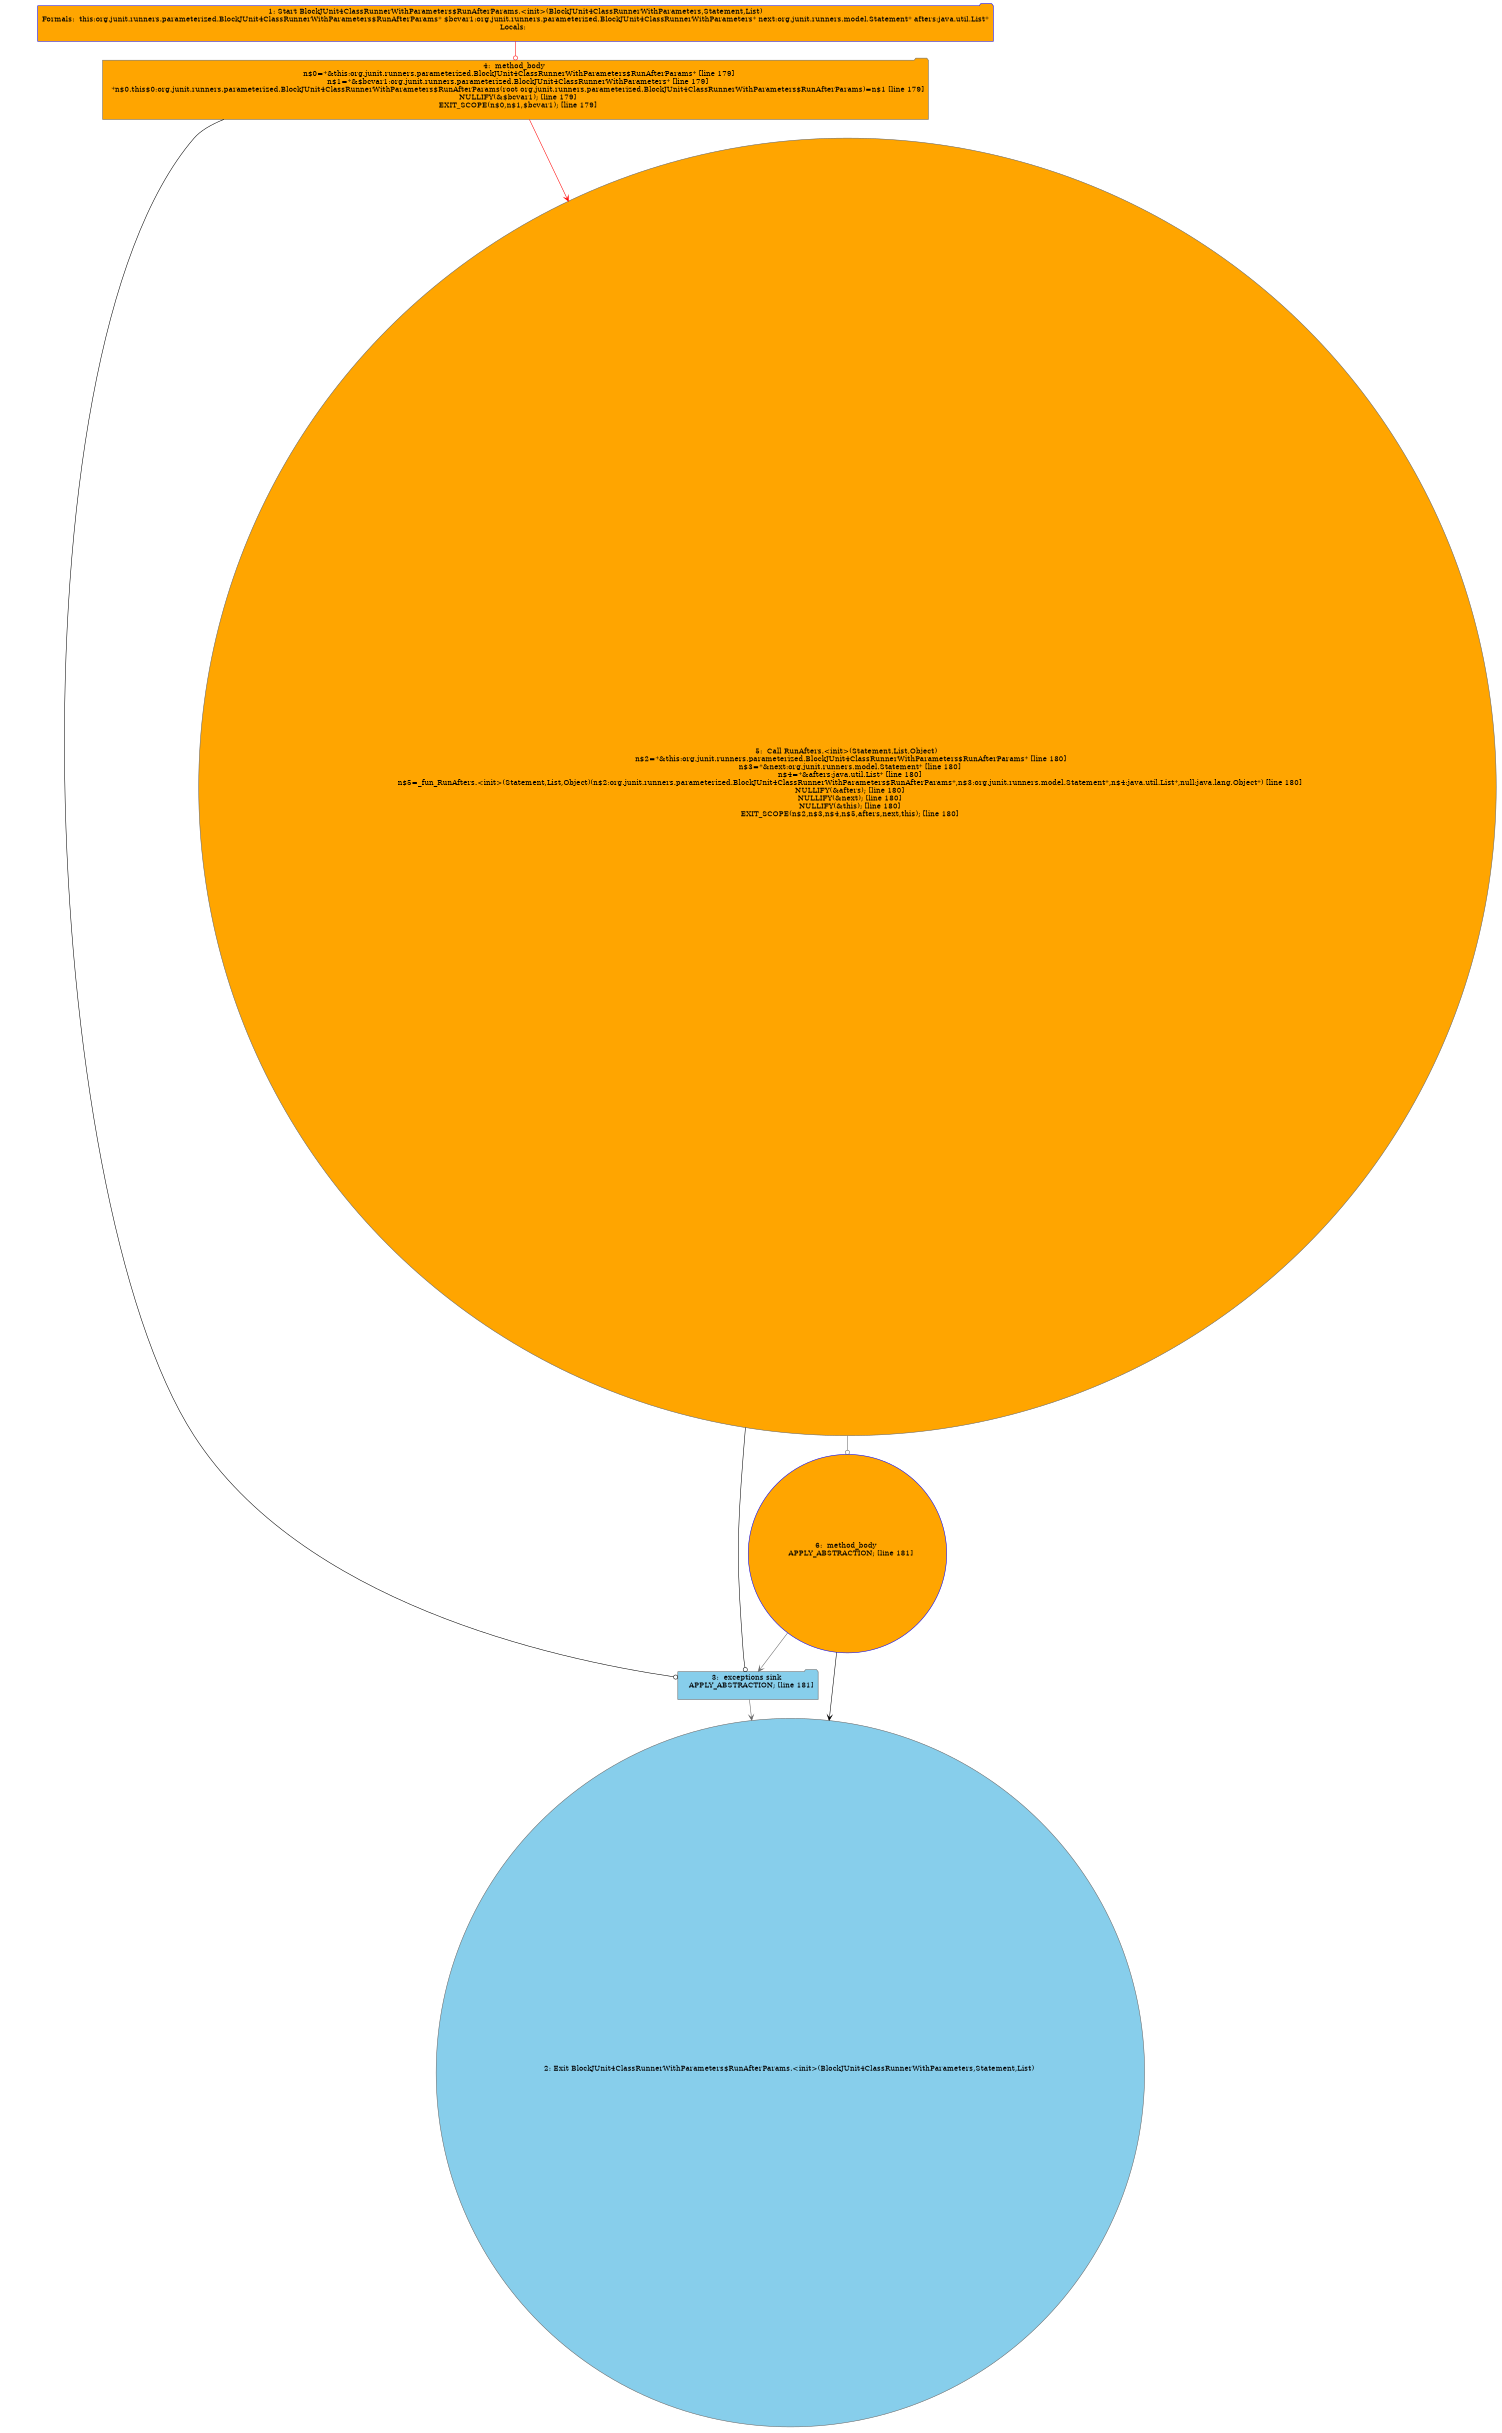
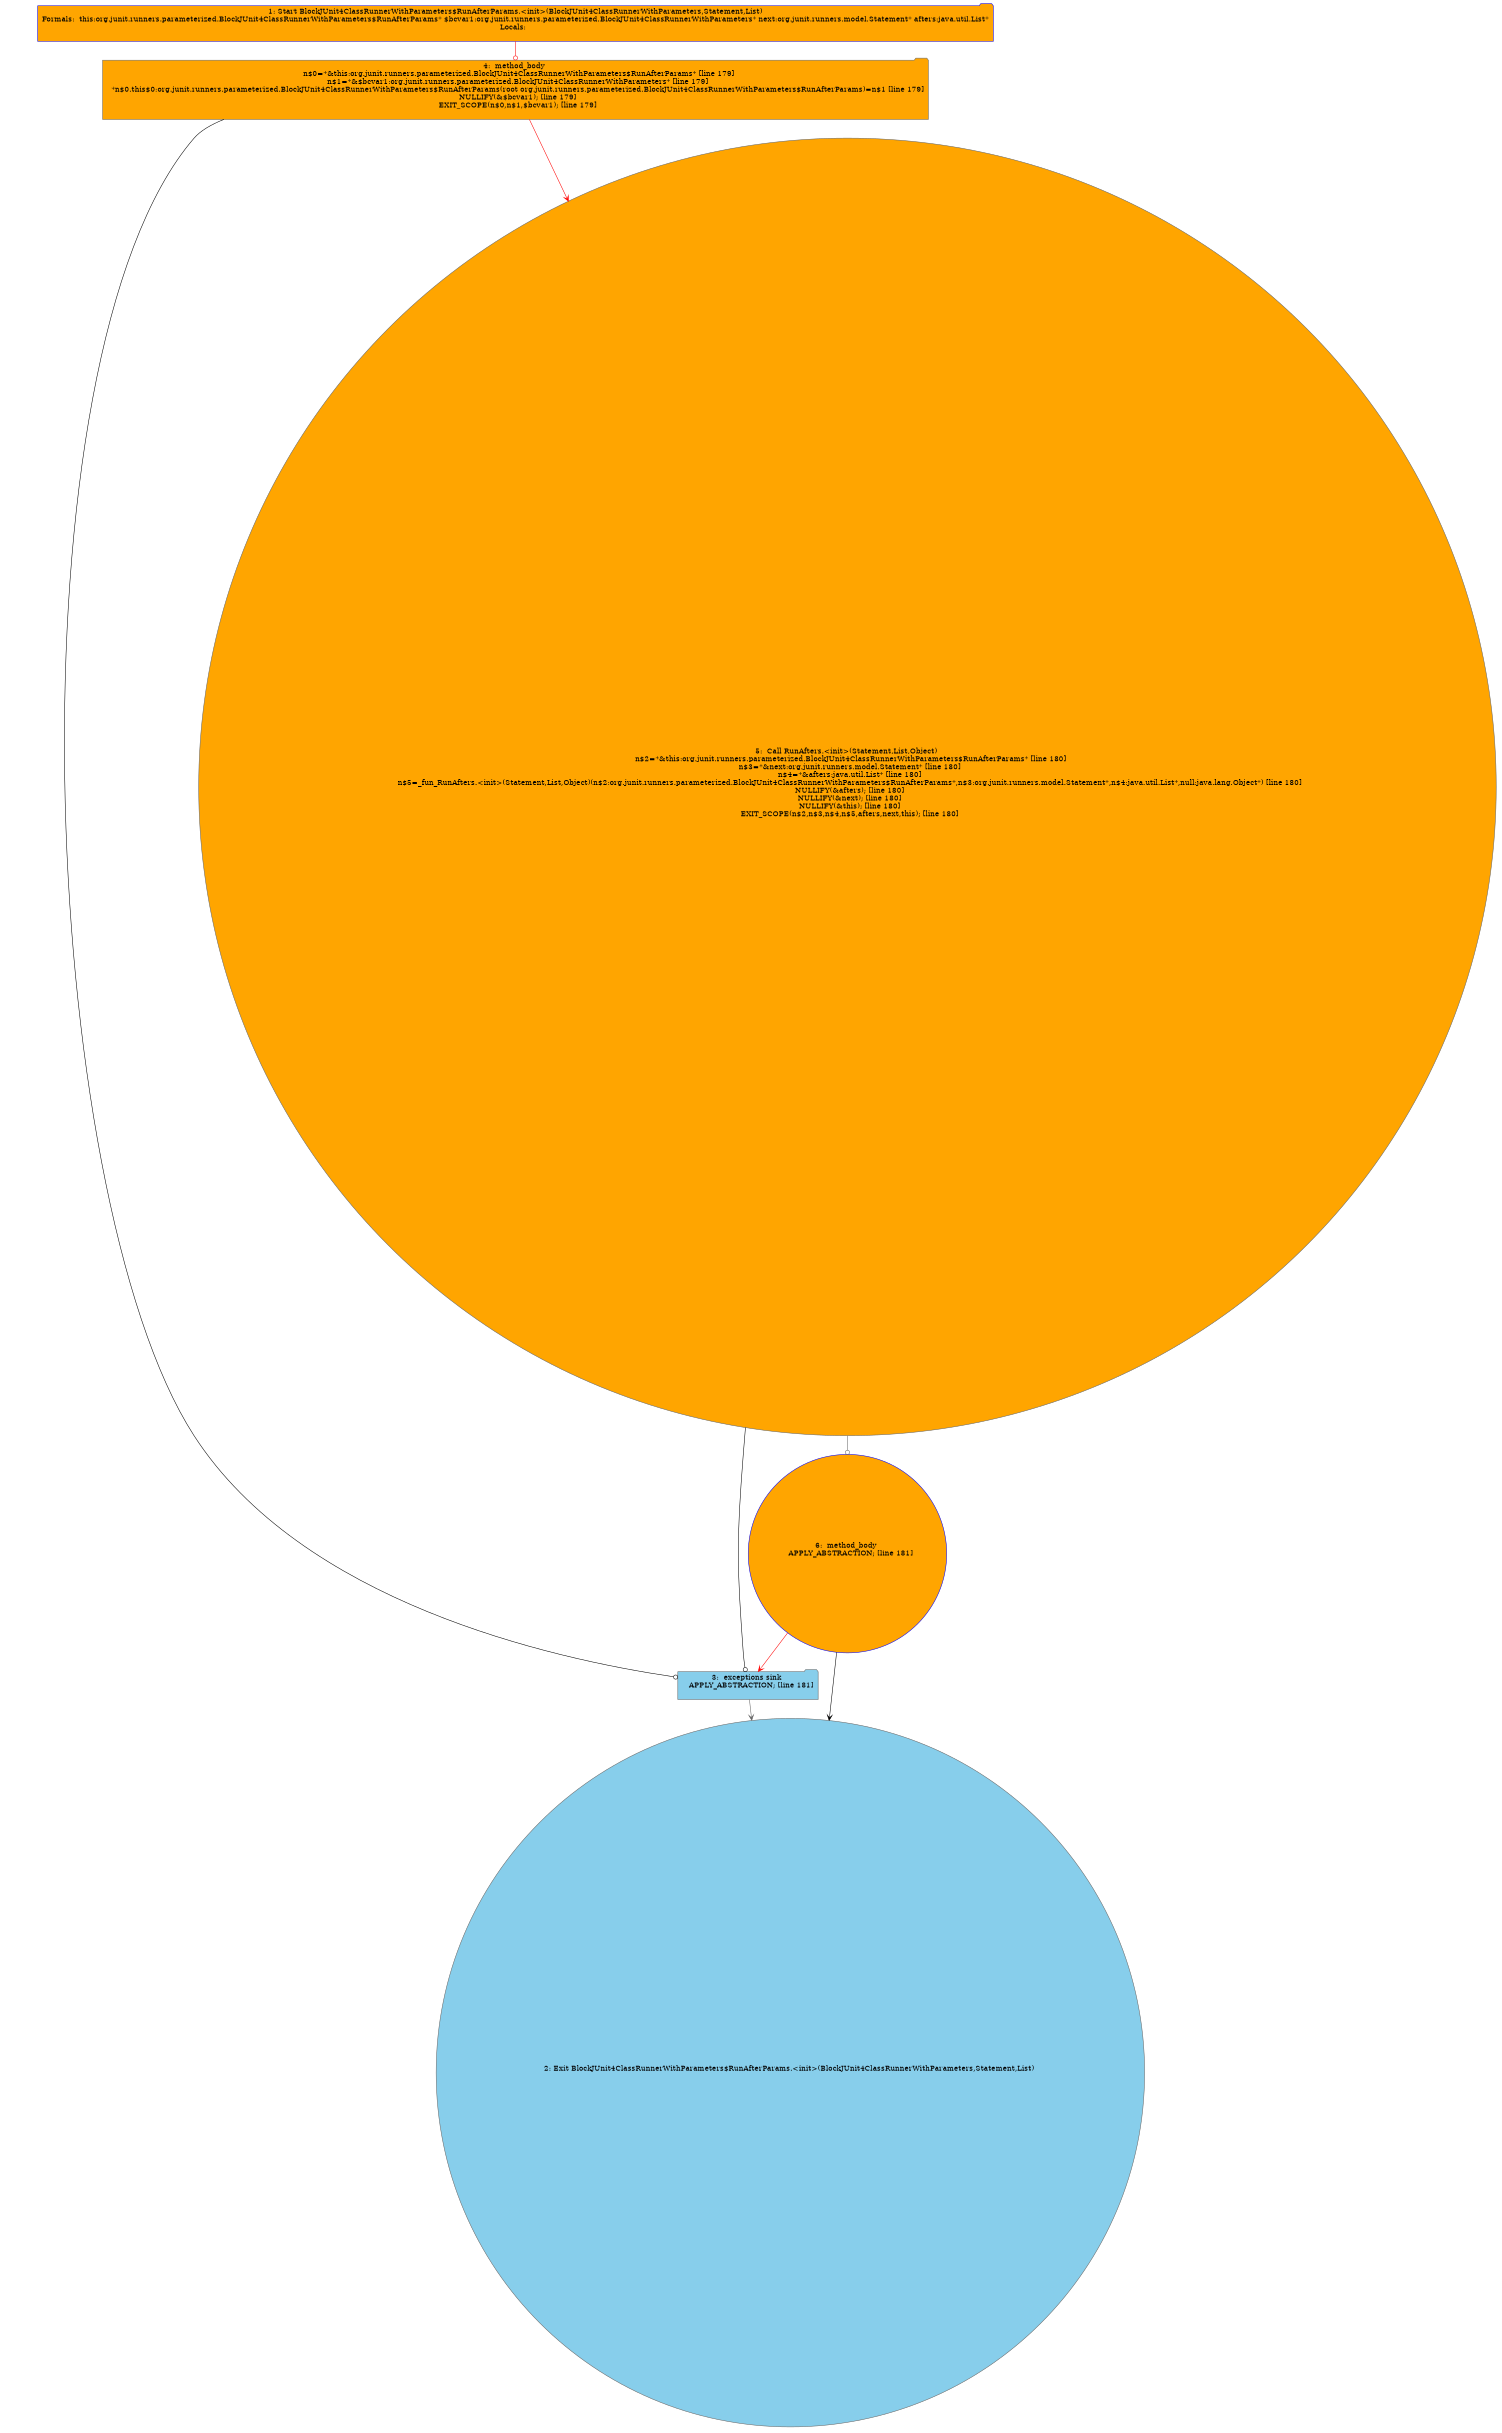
(775, 1650) -> (775, 1650)
